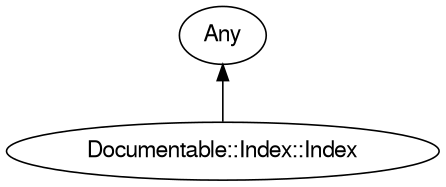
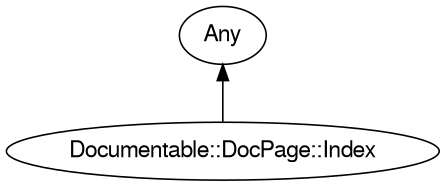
(223, 151) -> (223, 151)
